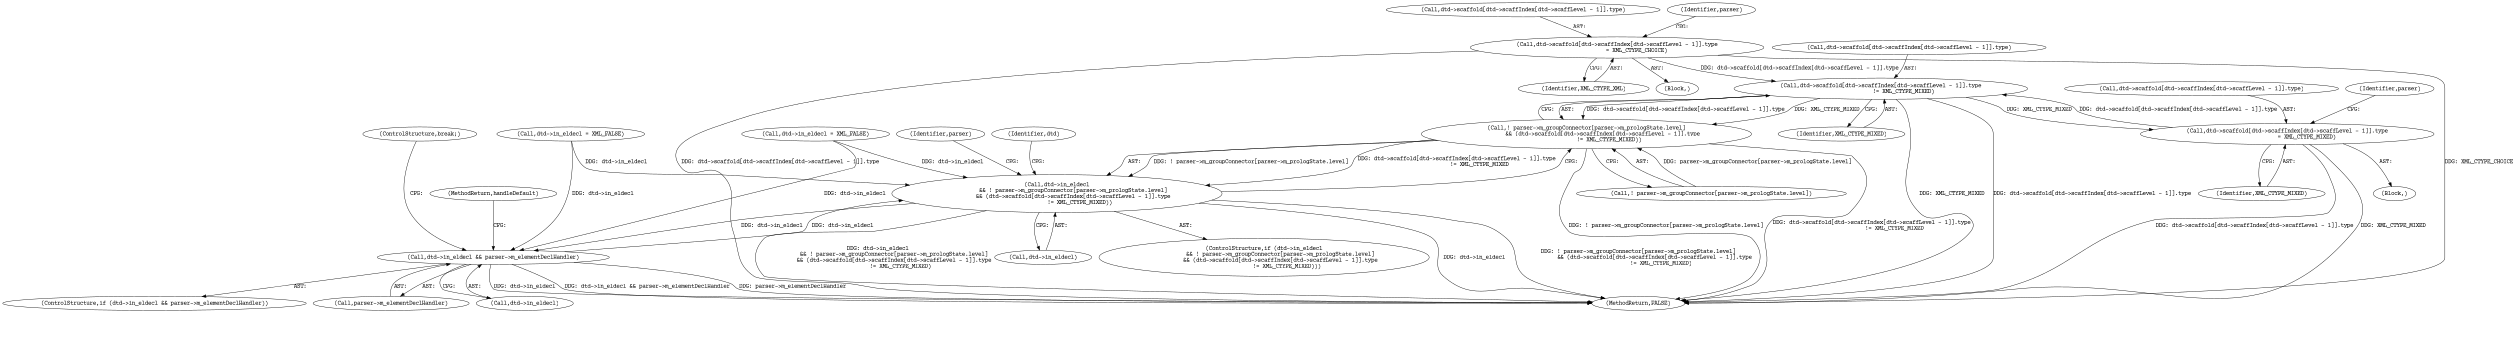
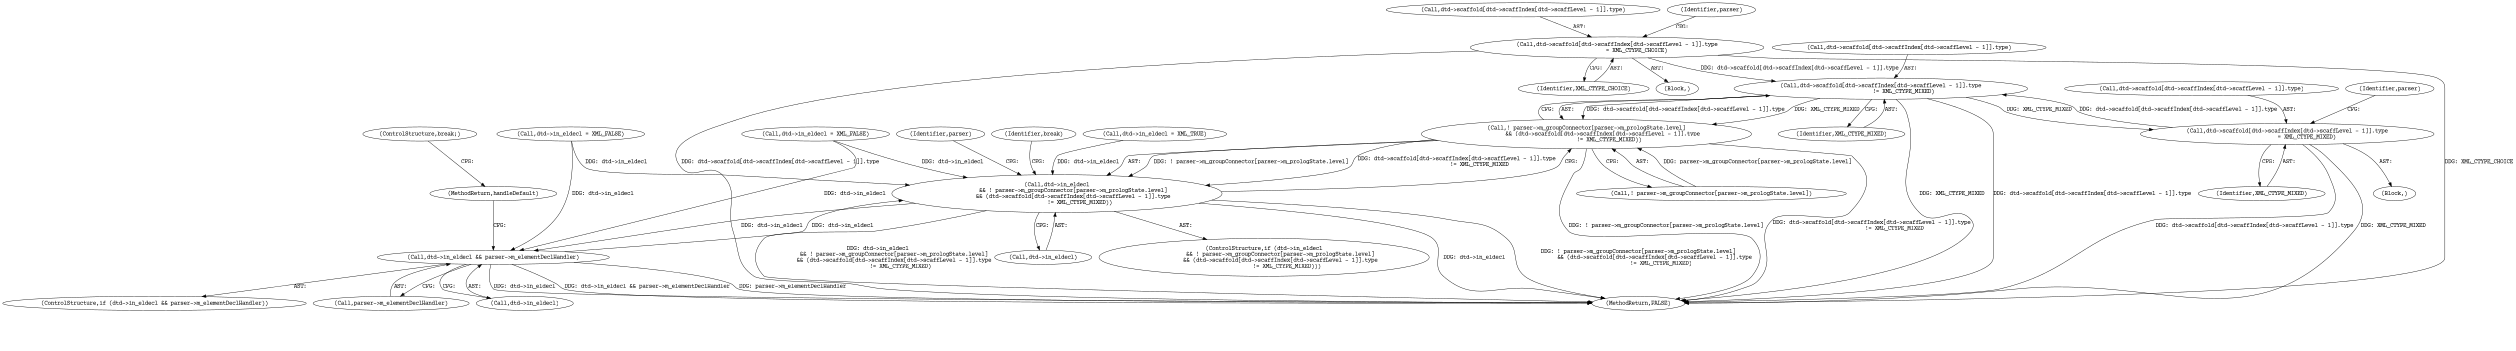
(1584, 89) -> (1584, 89)
(1034, 134) -> (1034, 134)
none -> (1155, 134)
(408, 208) -> (455, 162)
(430, 286) -> (430, 286)
